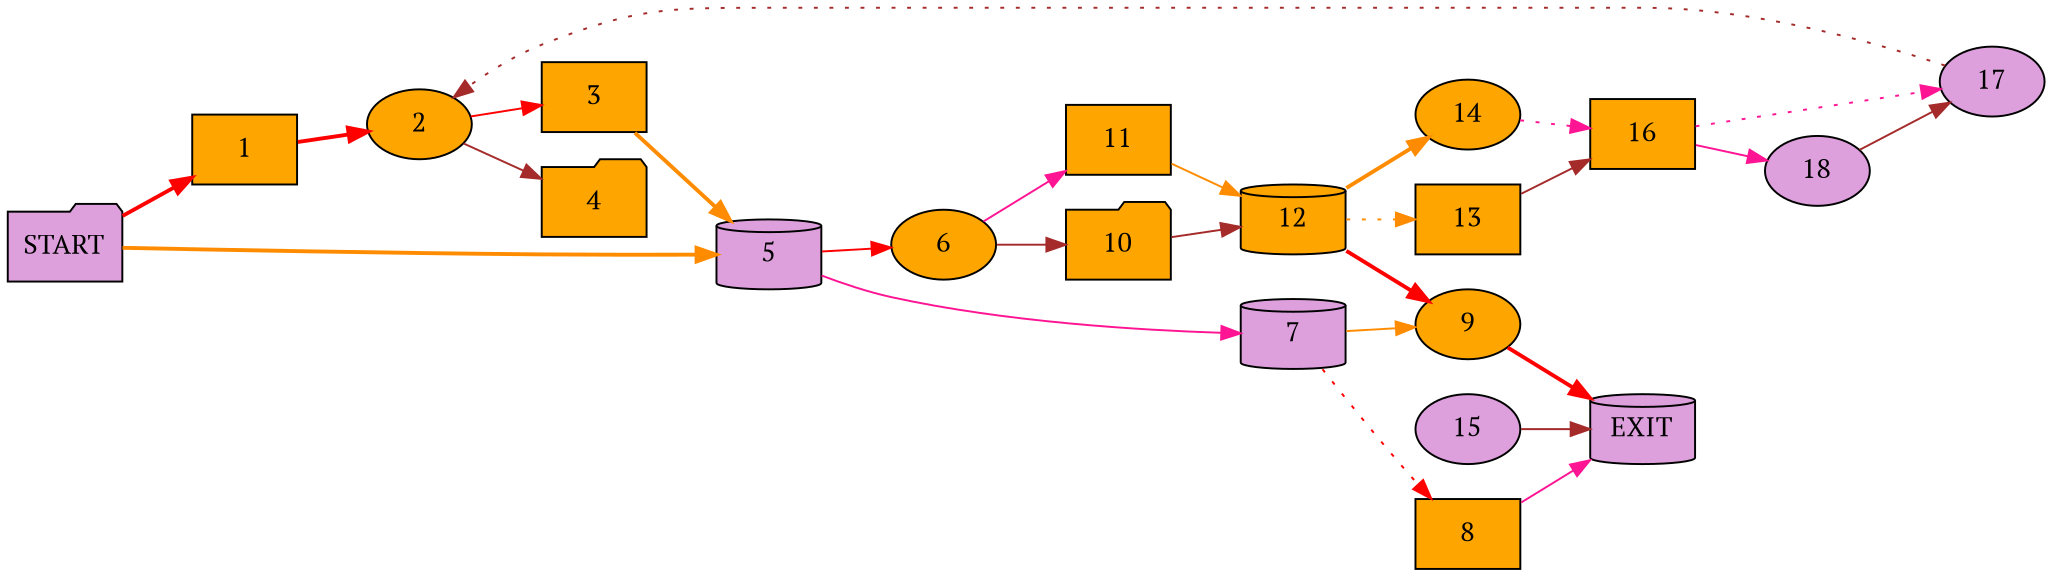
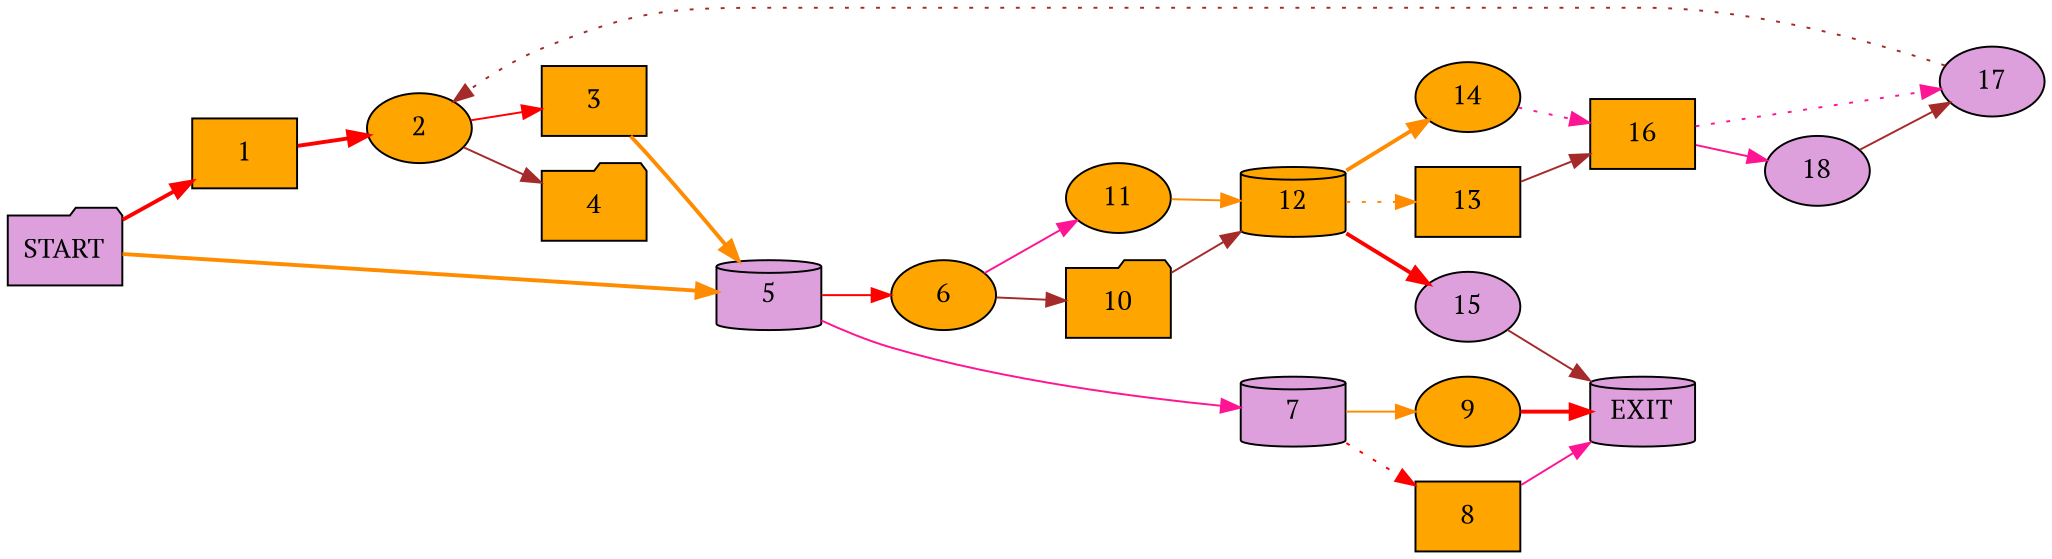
(1118, 140) -> (1118, 198)
(1379, 271) -> (1379, 253)
